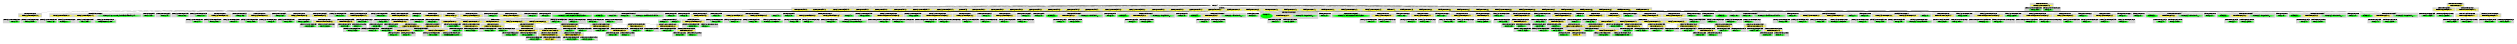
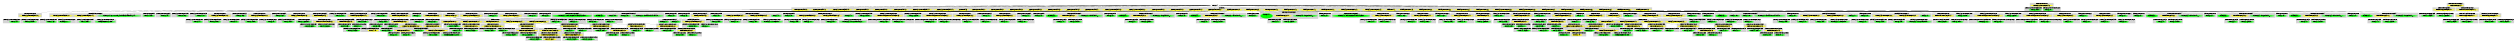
(373, 31) -> (373, 31)
